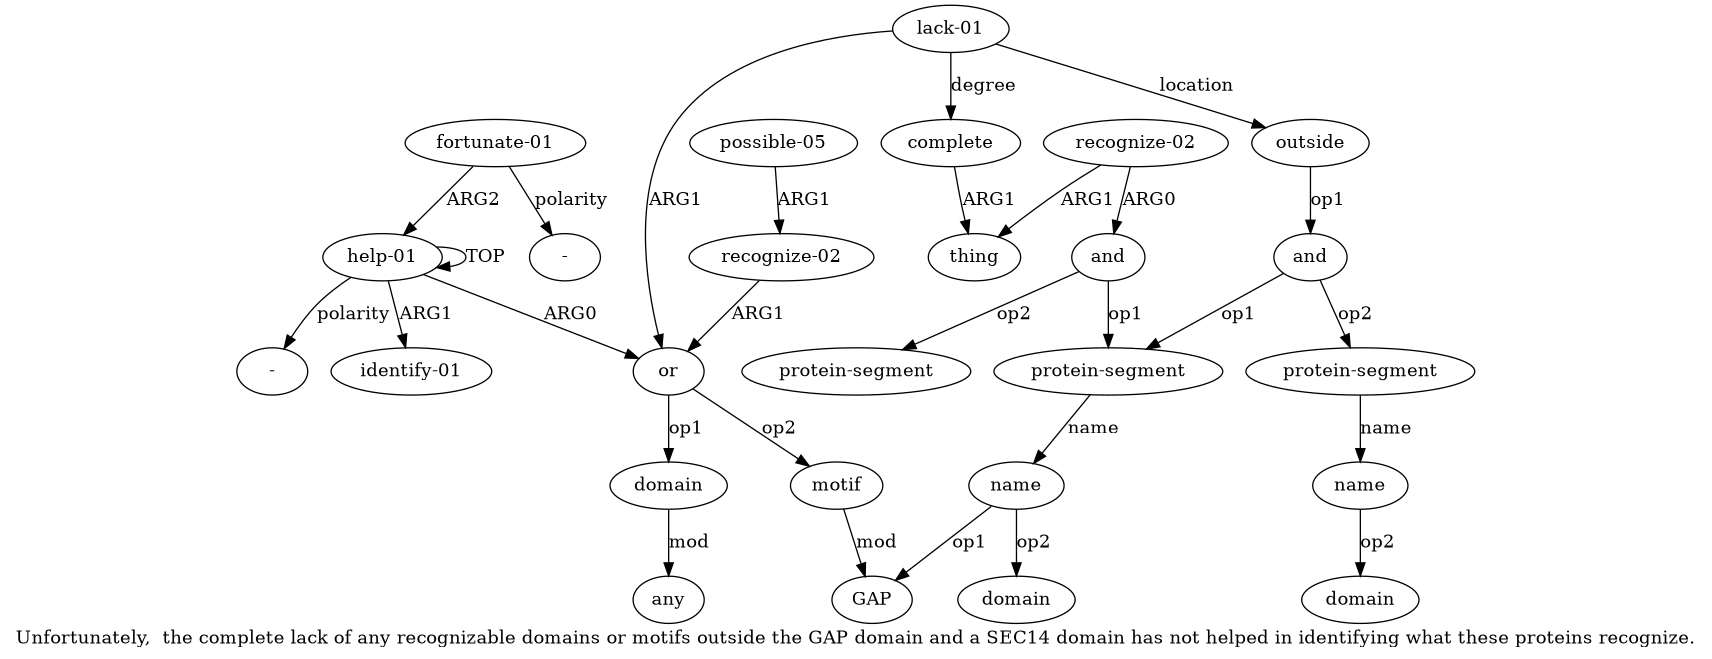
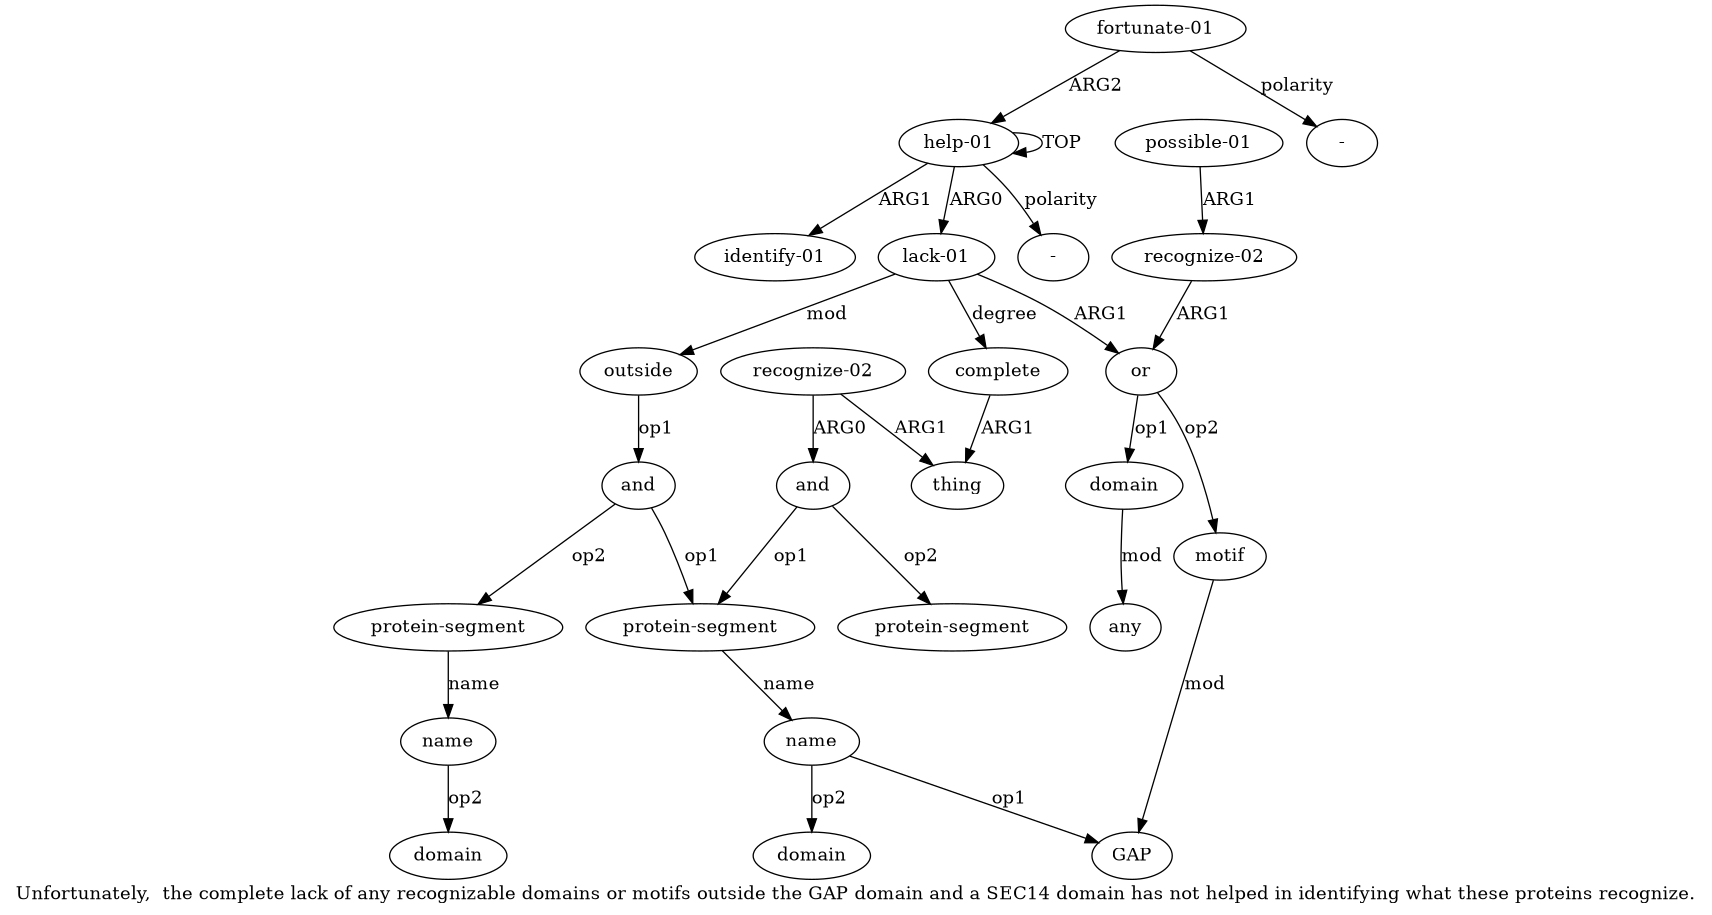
(1197, 86) -> (827, 314)
(774, 143) -> (1199, 143)
(525, 314) -> (949, 194)
